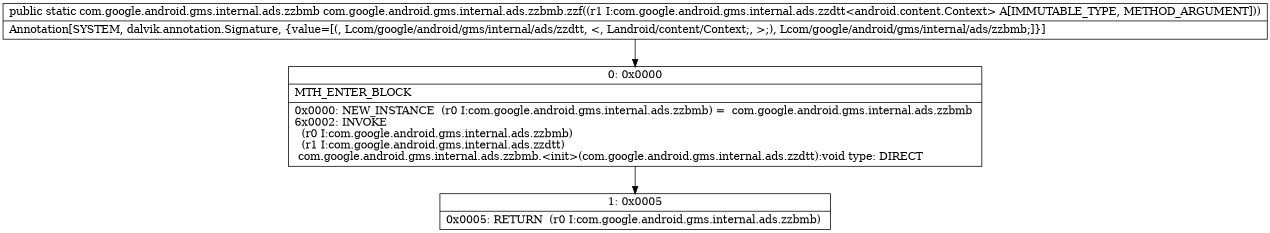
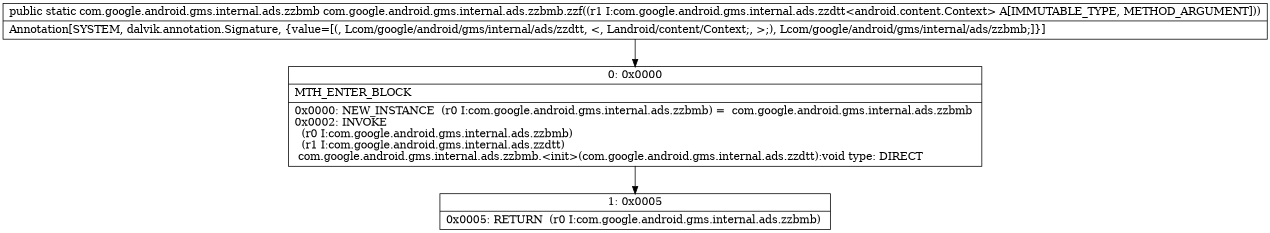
(344, 123) -> (344, 123)
